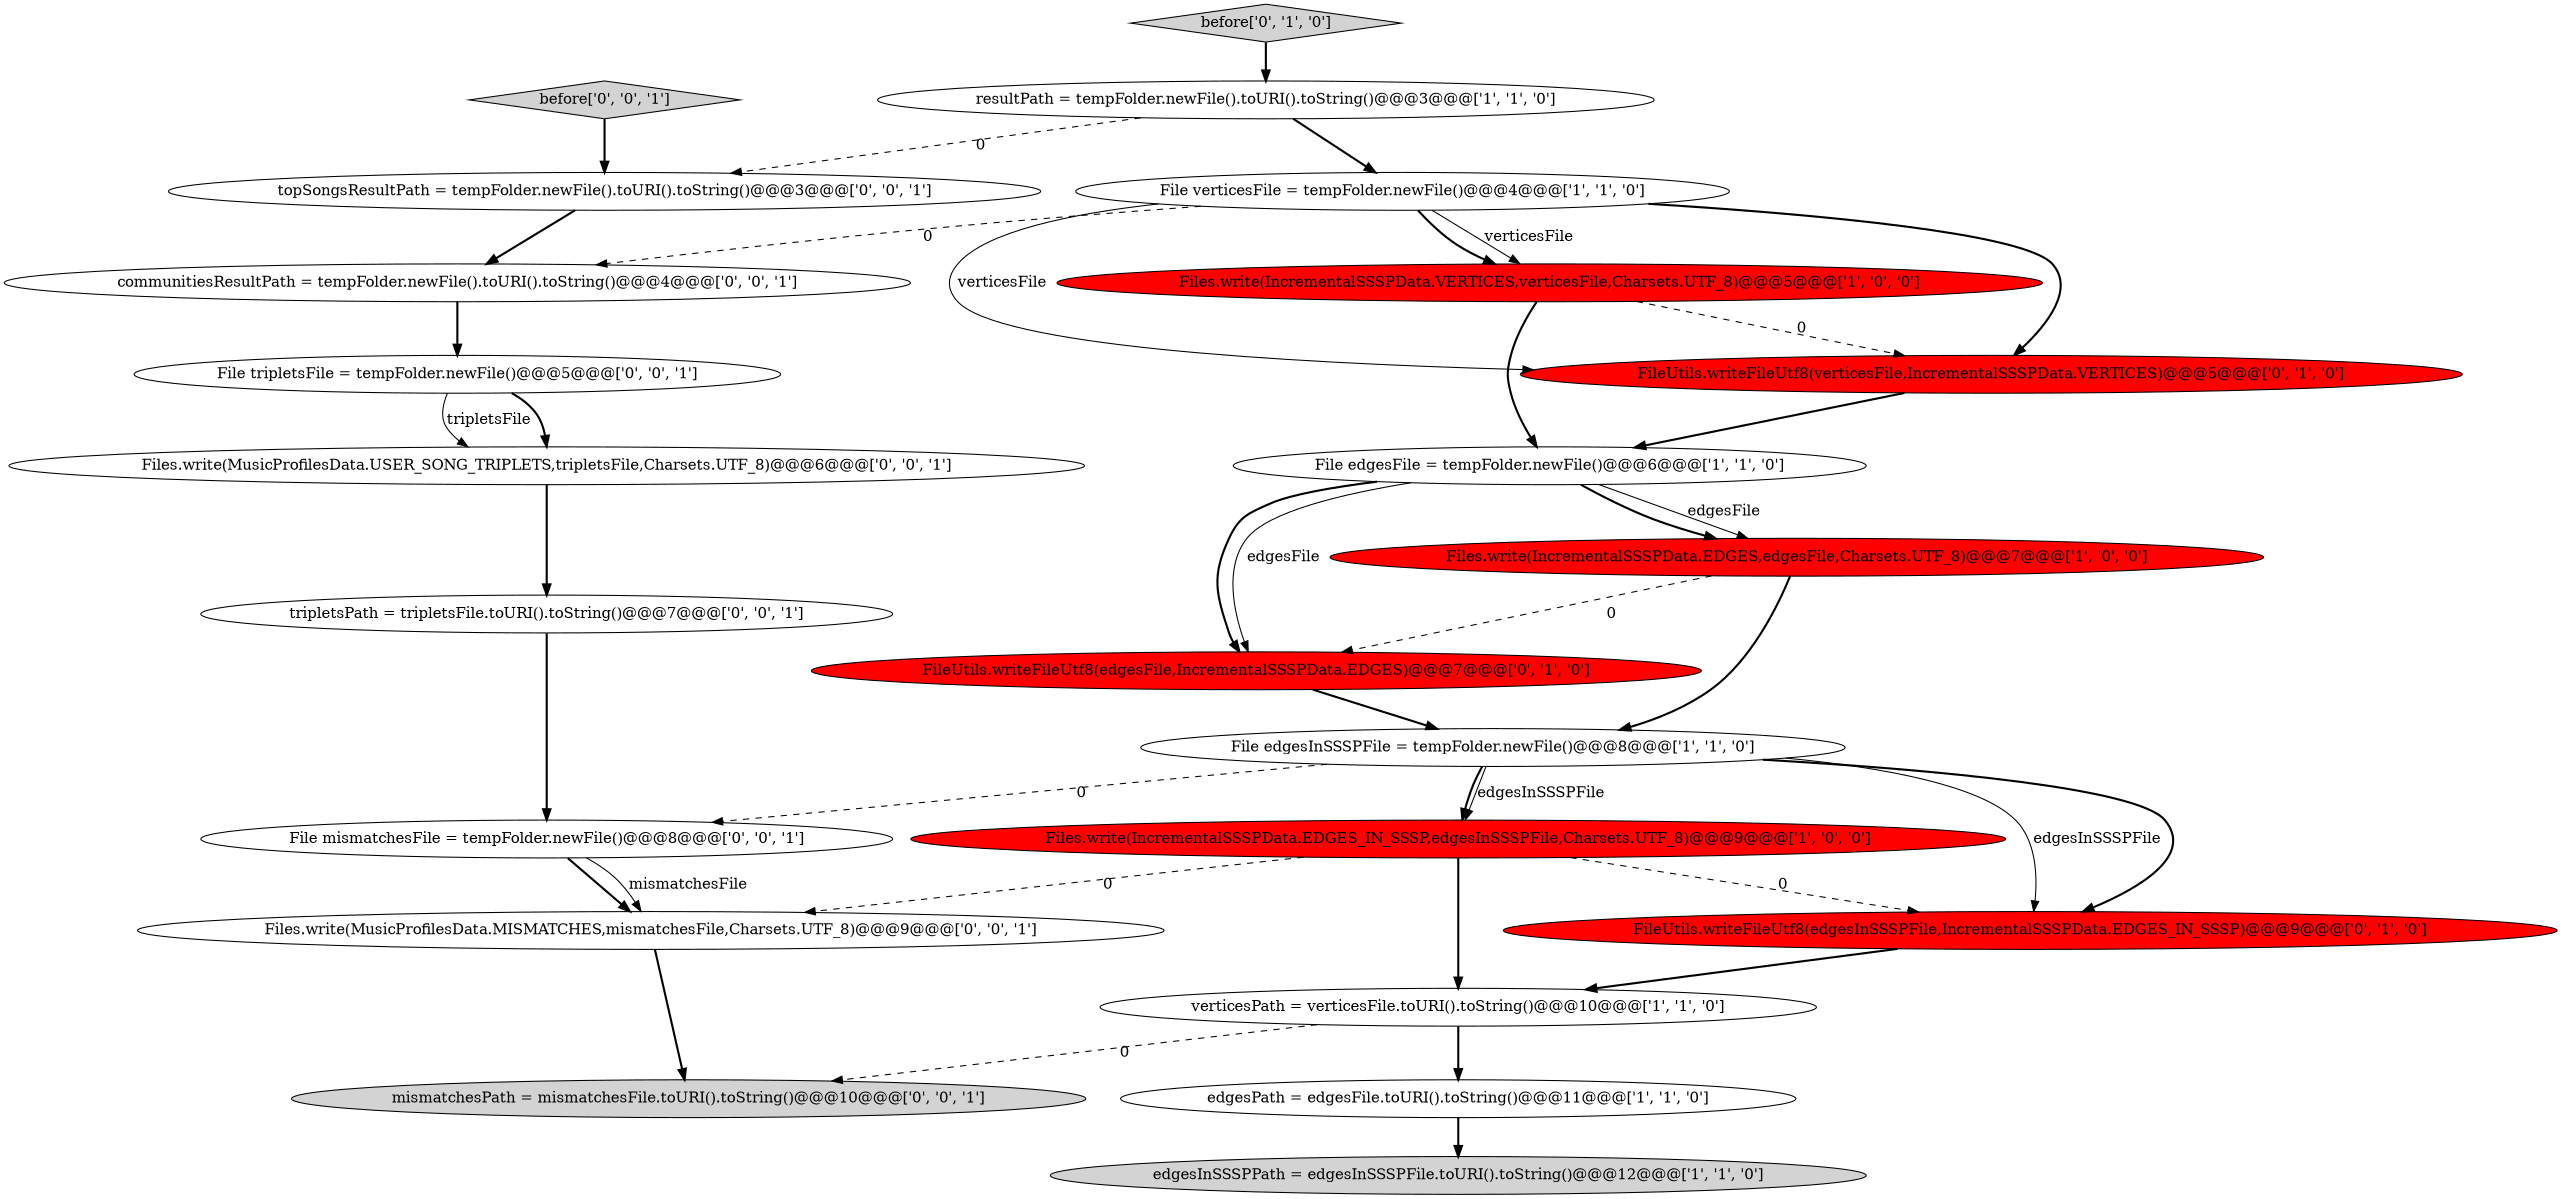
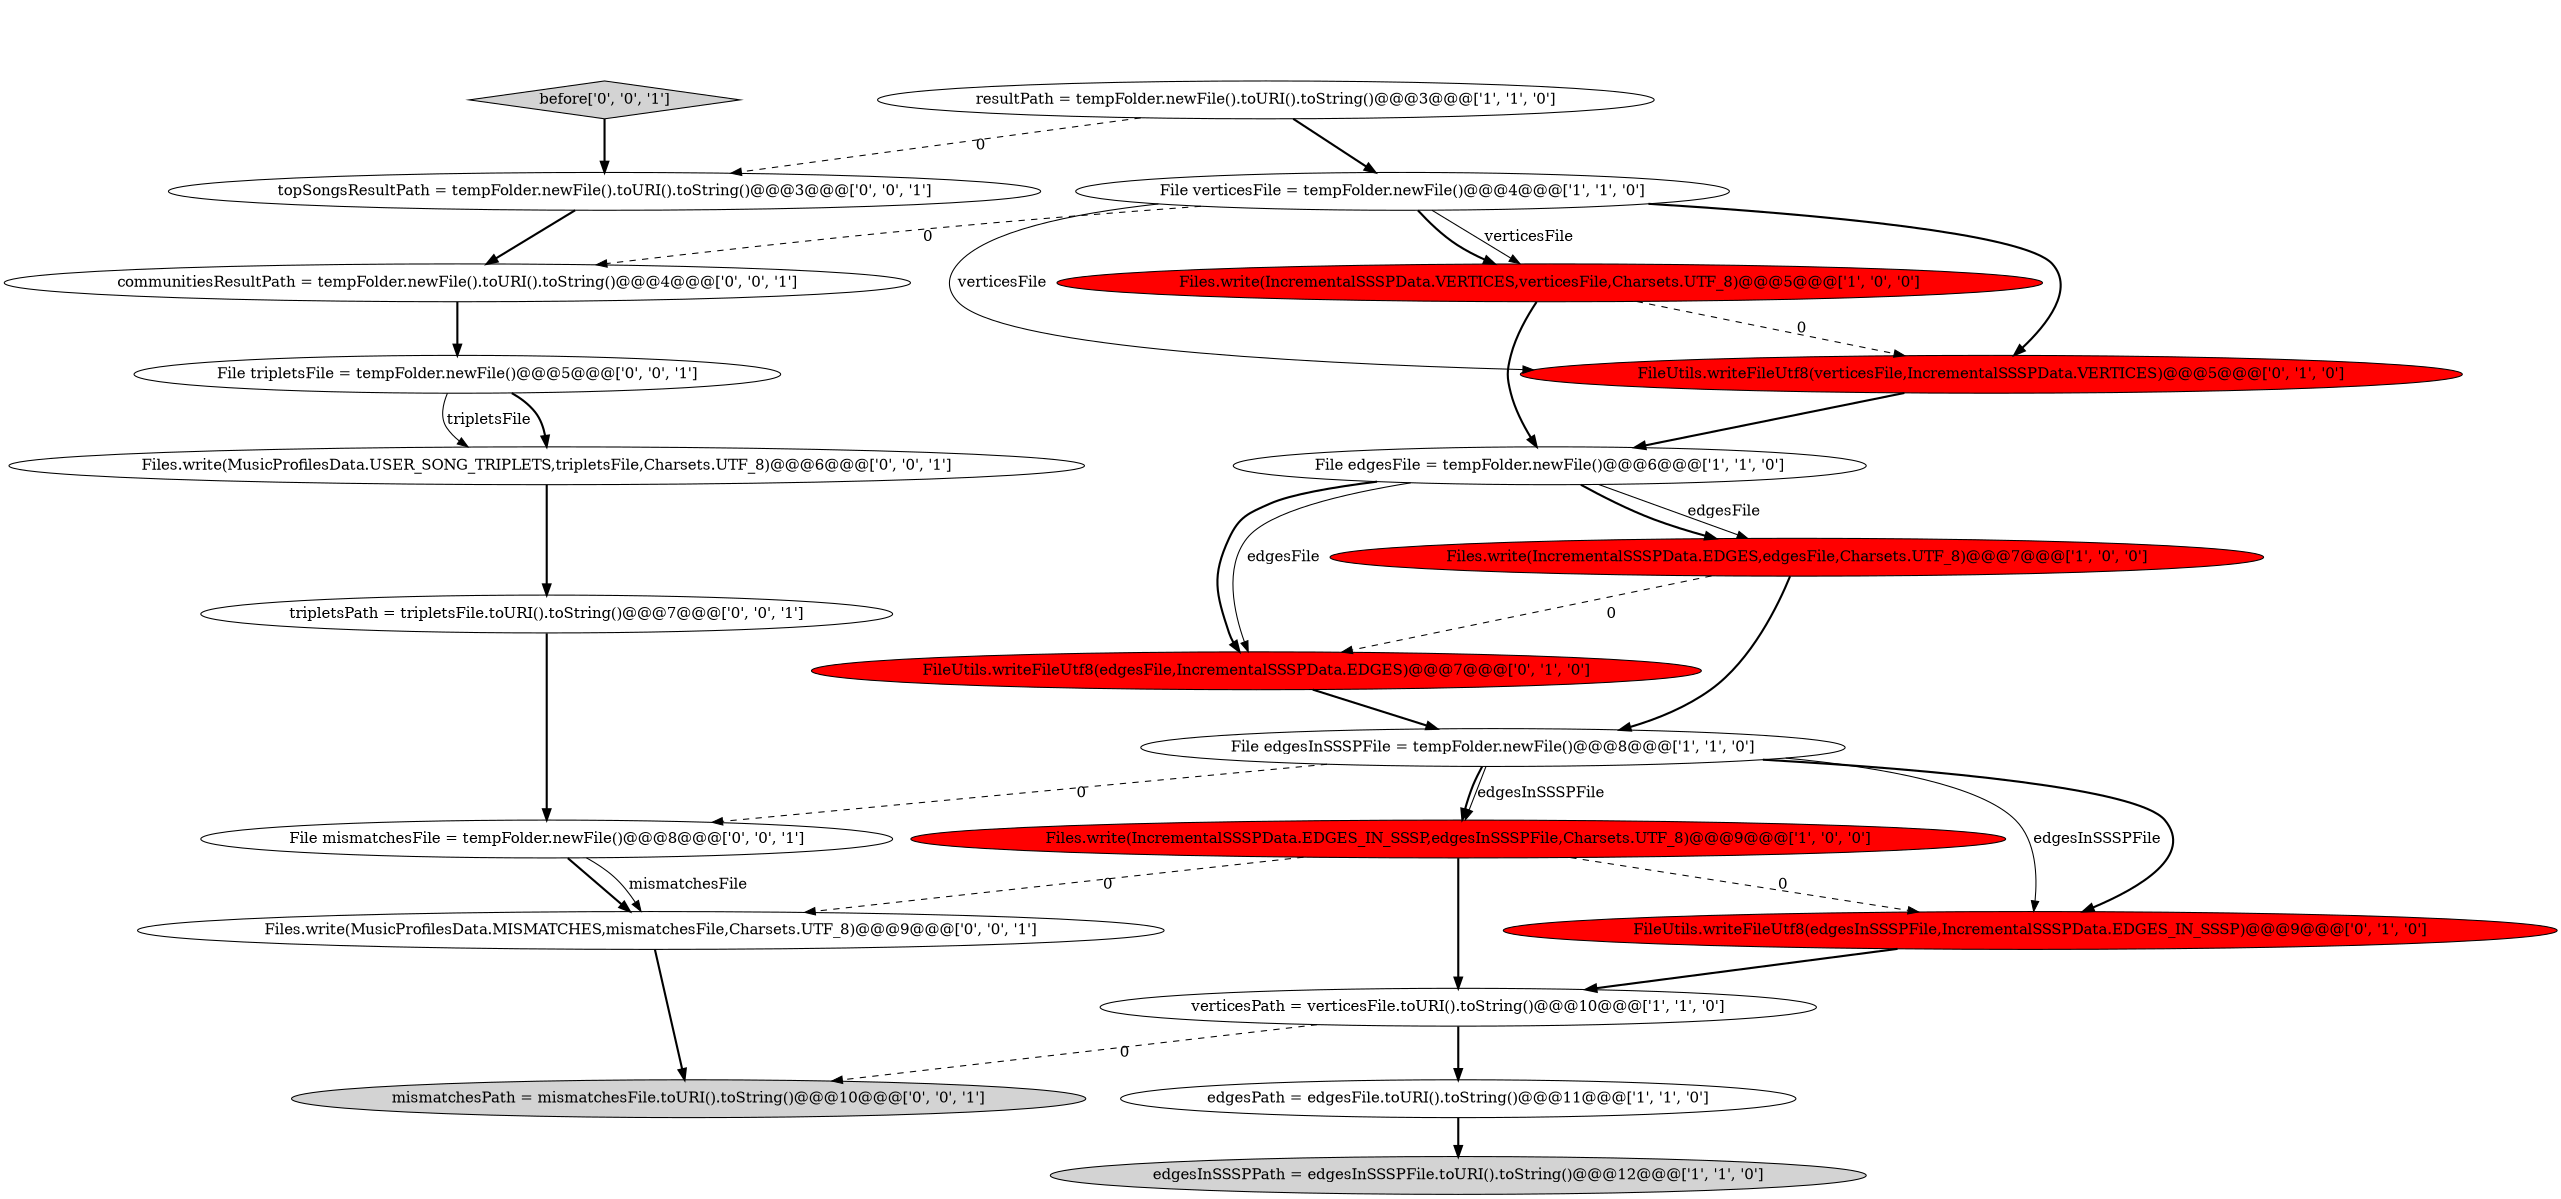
(1266, 23) -> none
